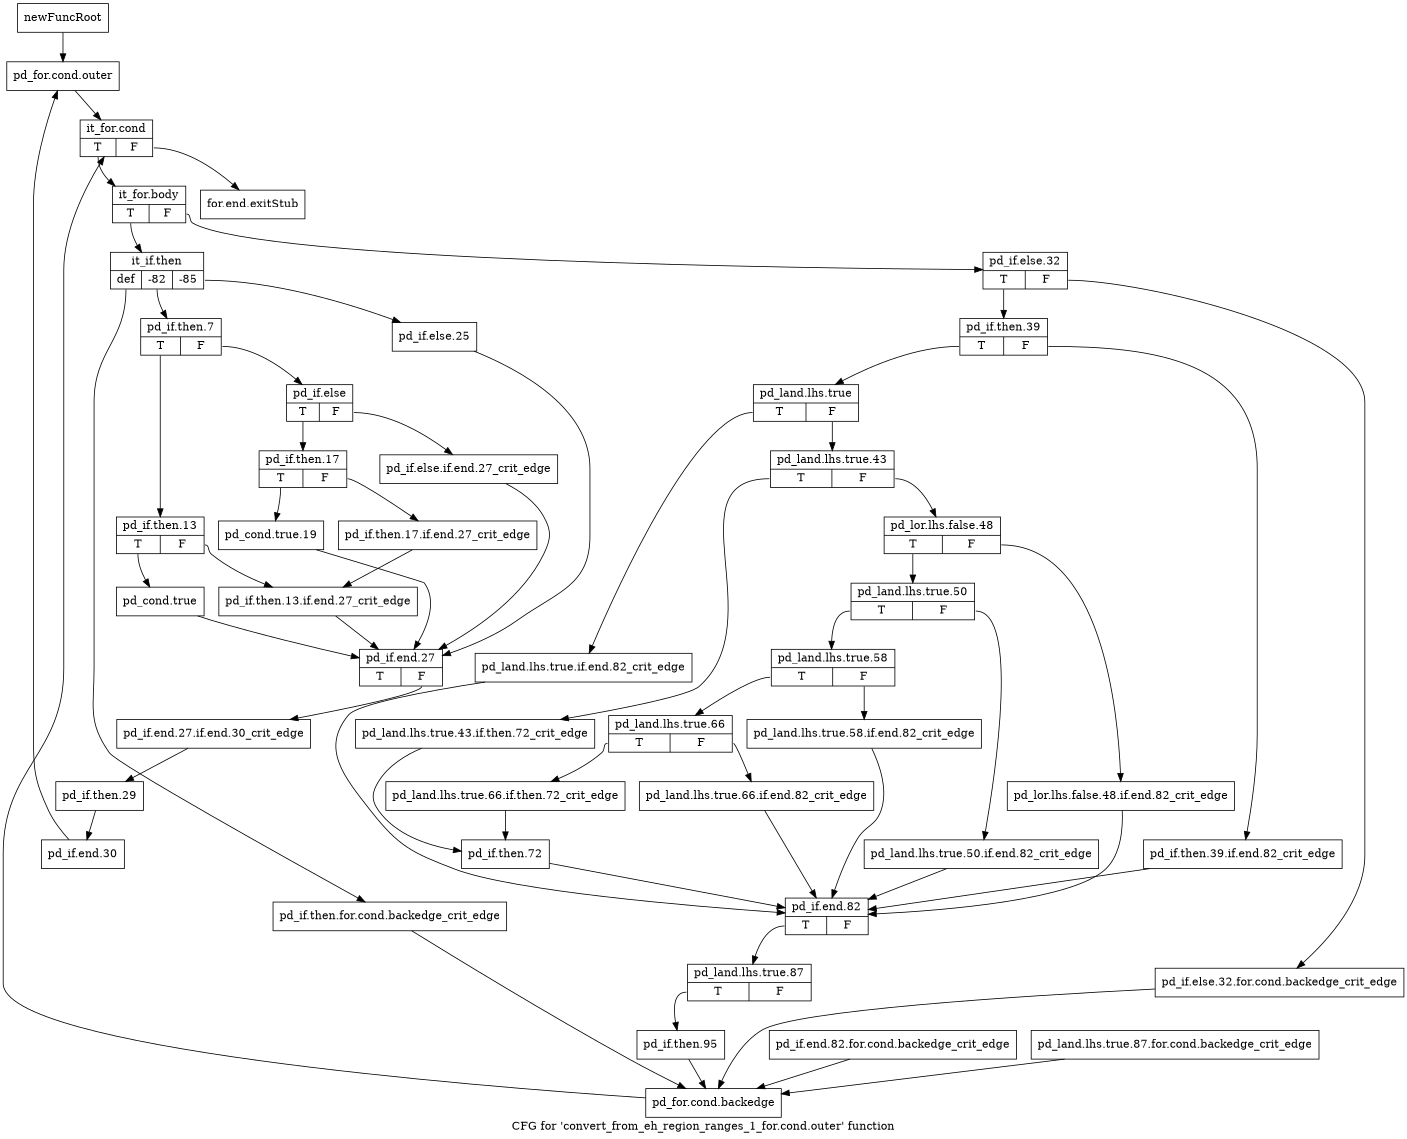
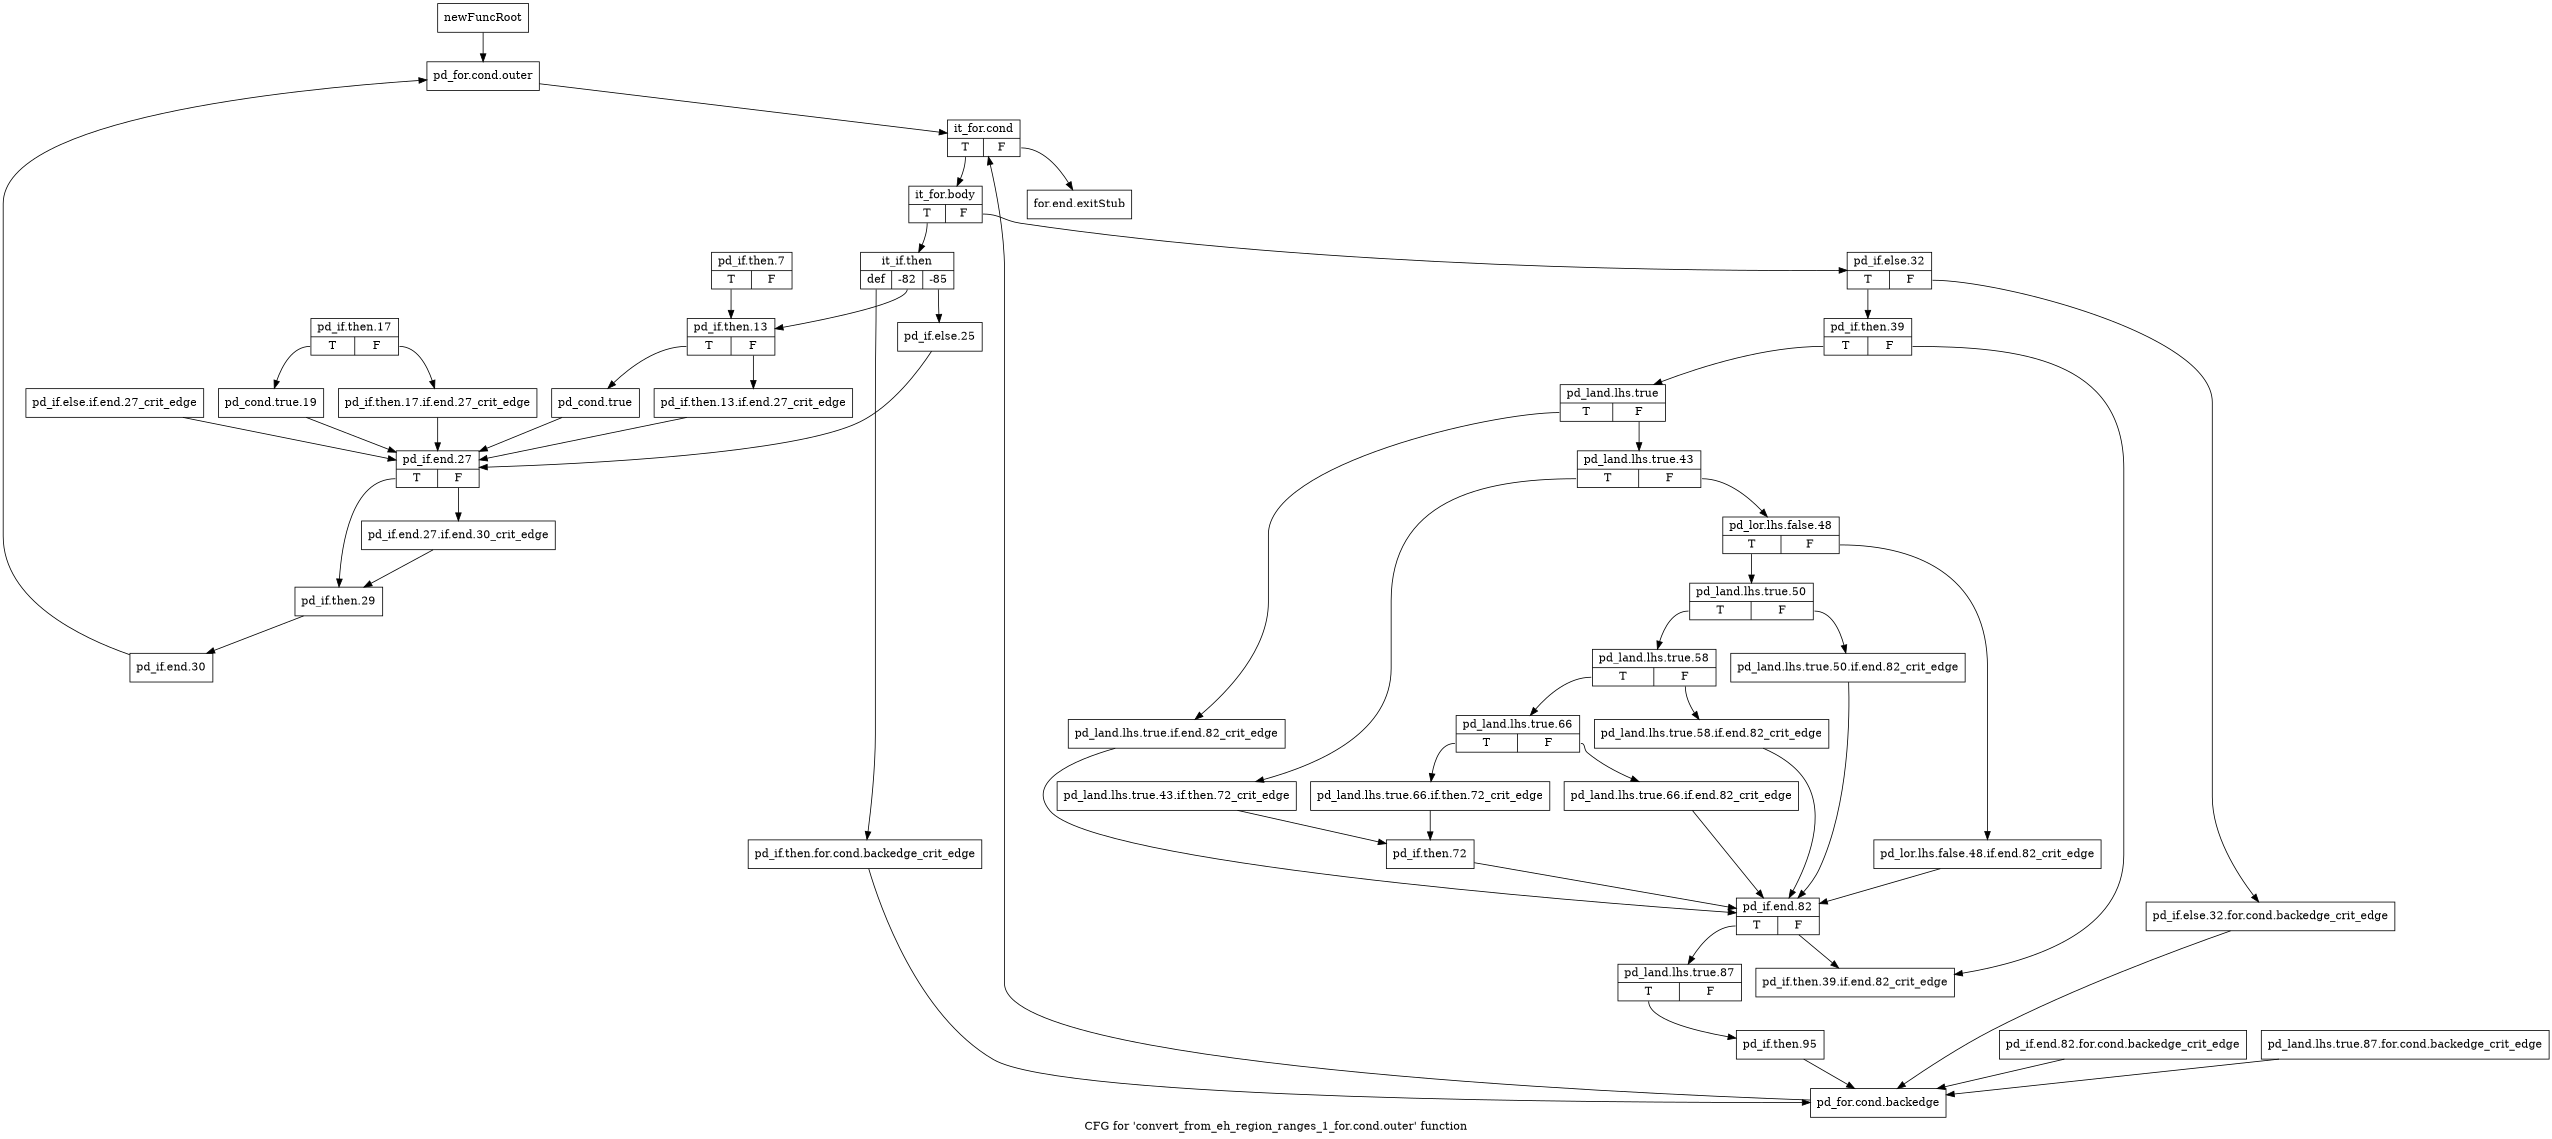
(159, 301) -> (848, 314)
(320, 403) -> none
none -> (351, 518)
(384, 565) -> (438, 430)
(1013, 888) -> (1816, 949)
